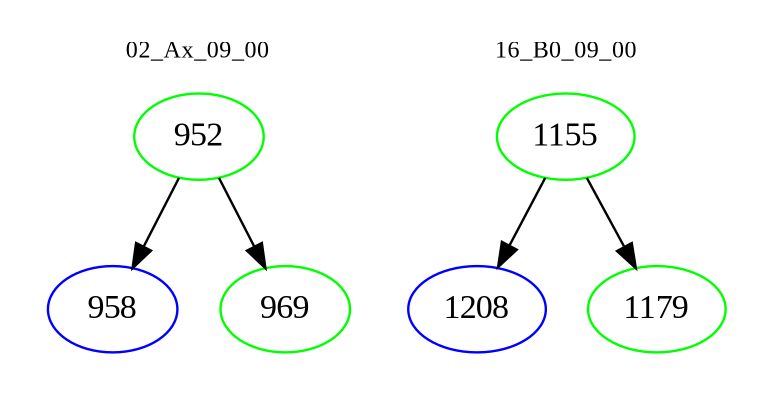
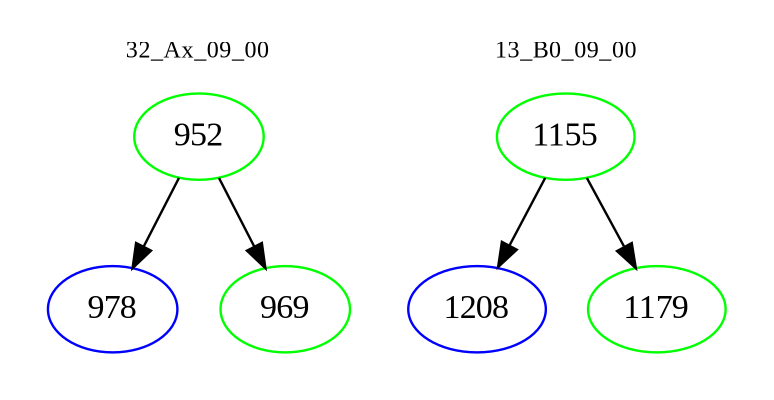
(199, 52) -> (199, 52)
(567, 52) -> (567, 52)
(113, 309) -> (113, 309)
